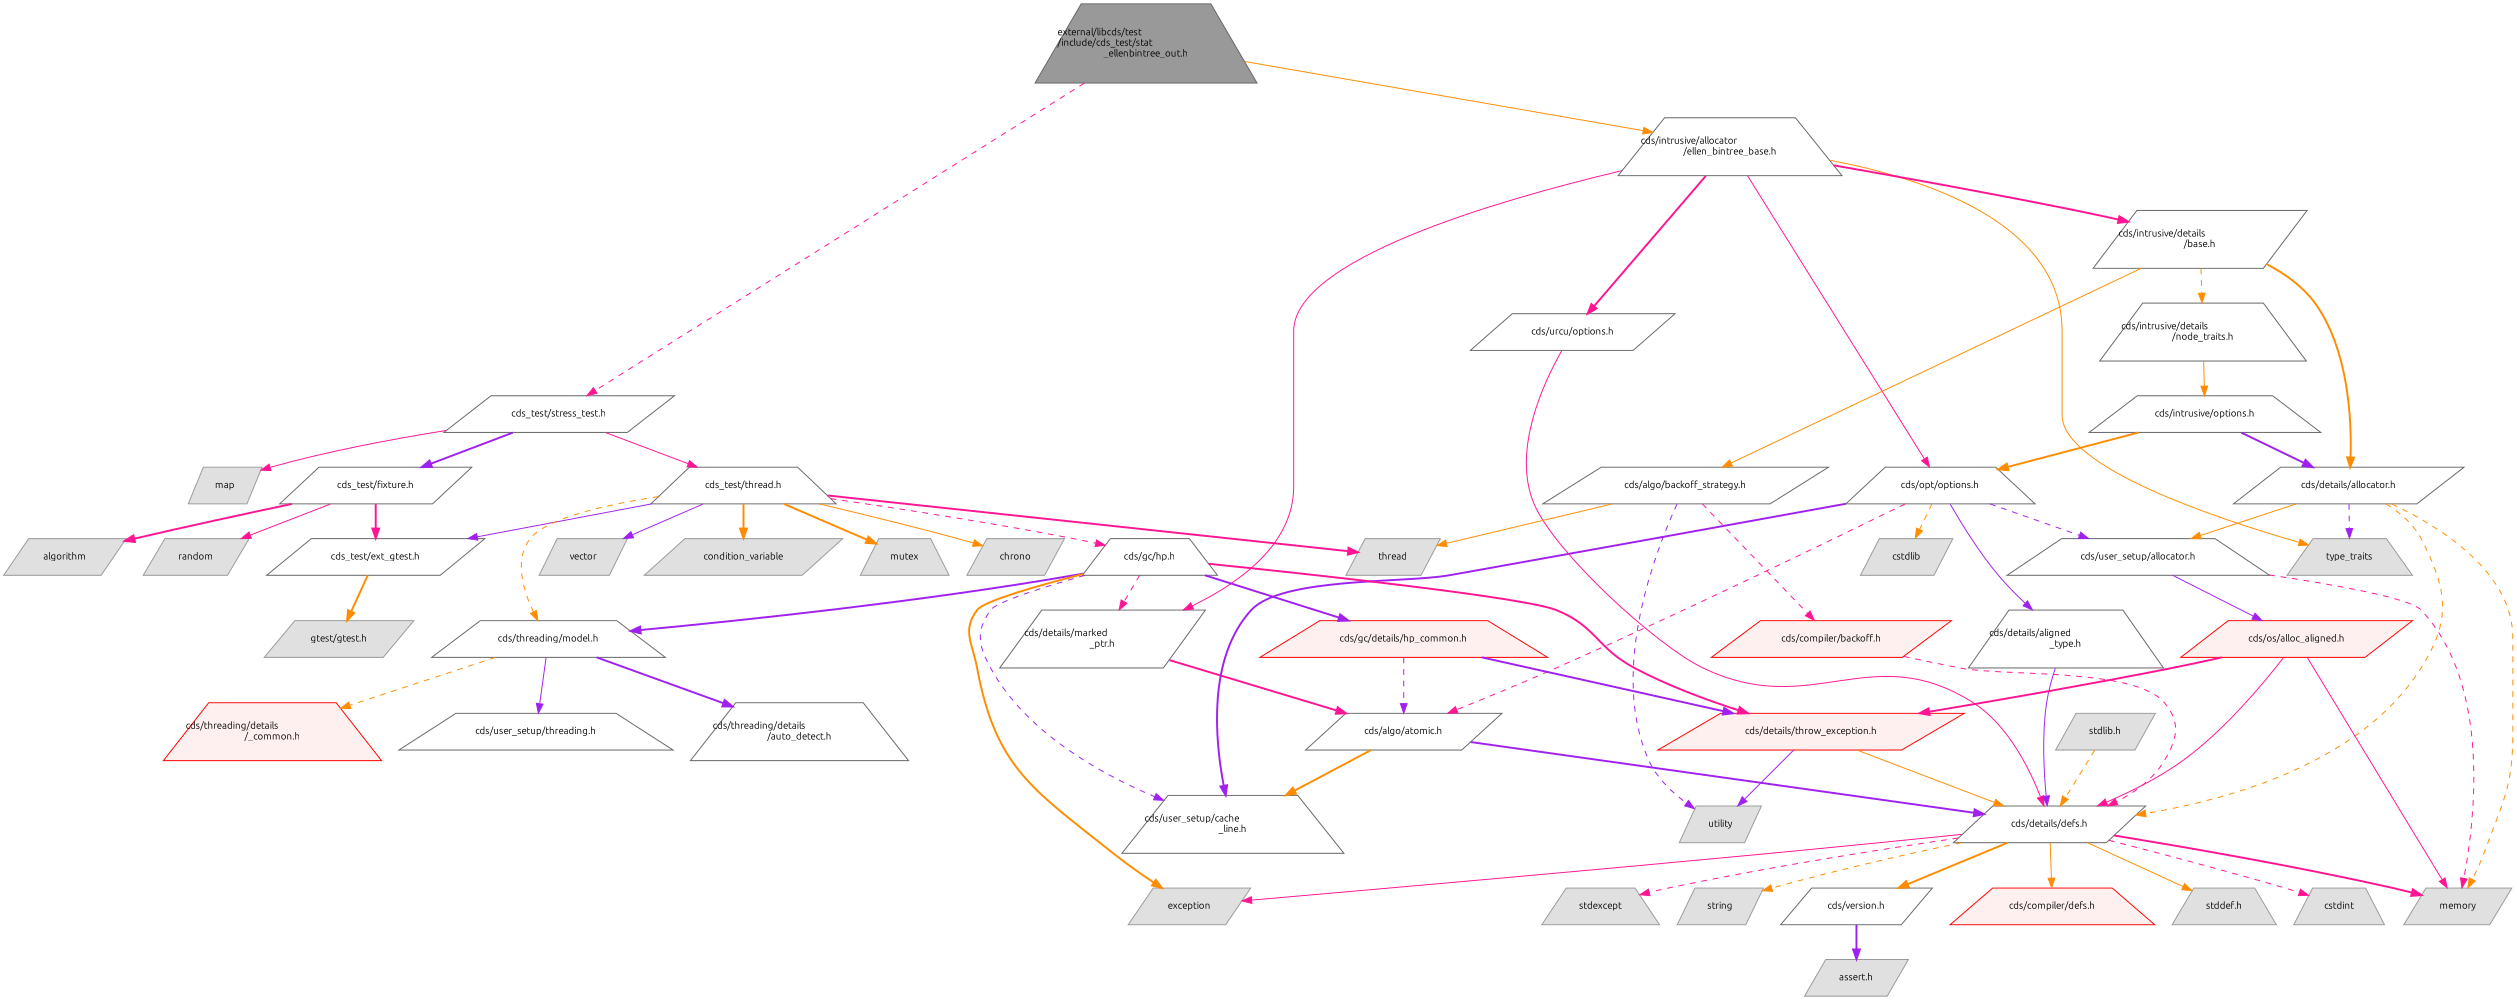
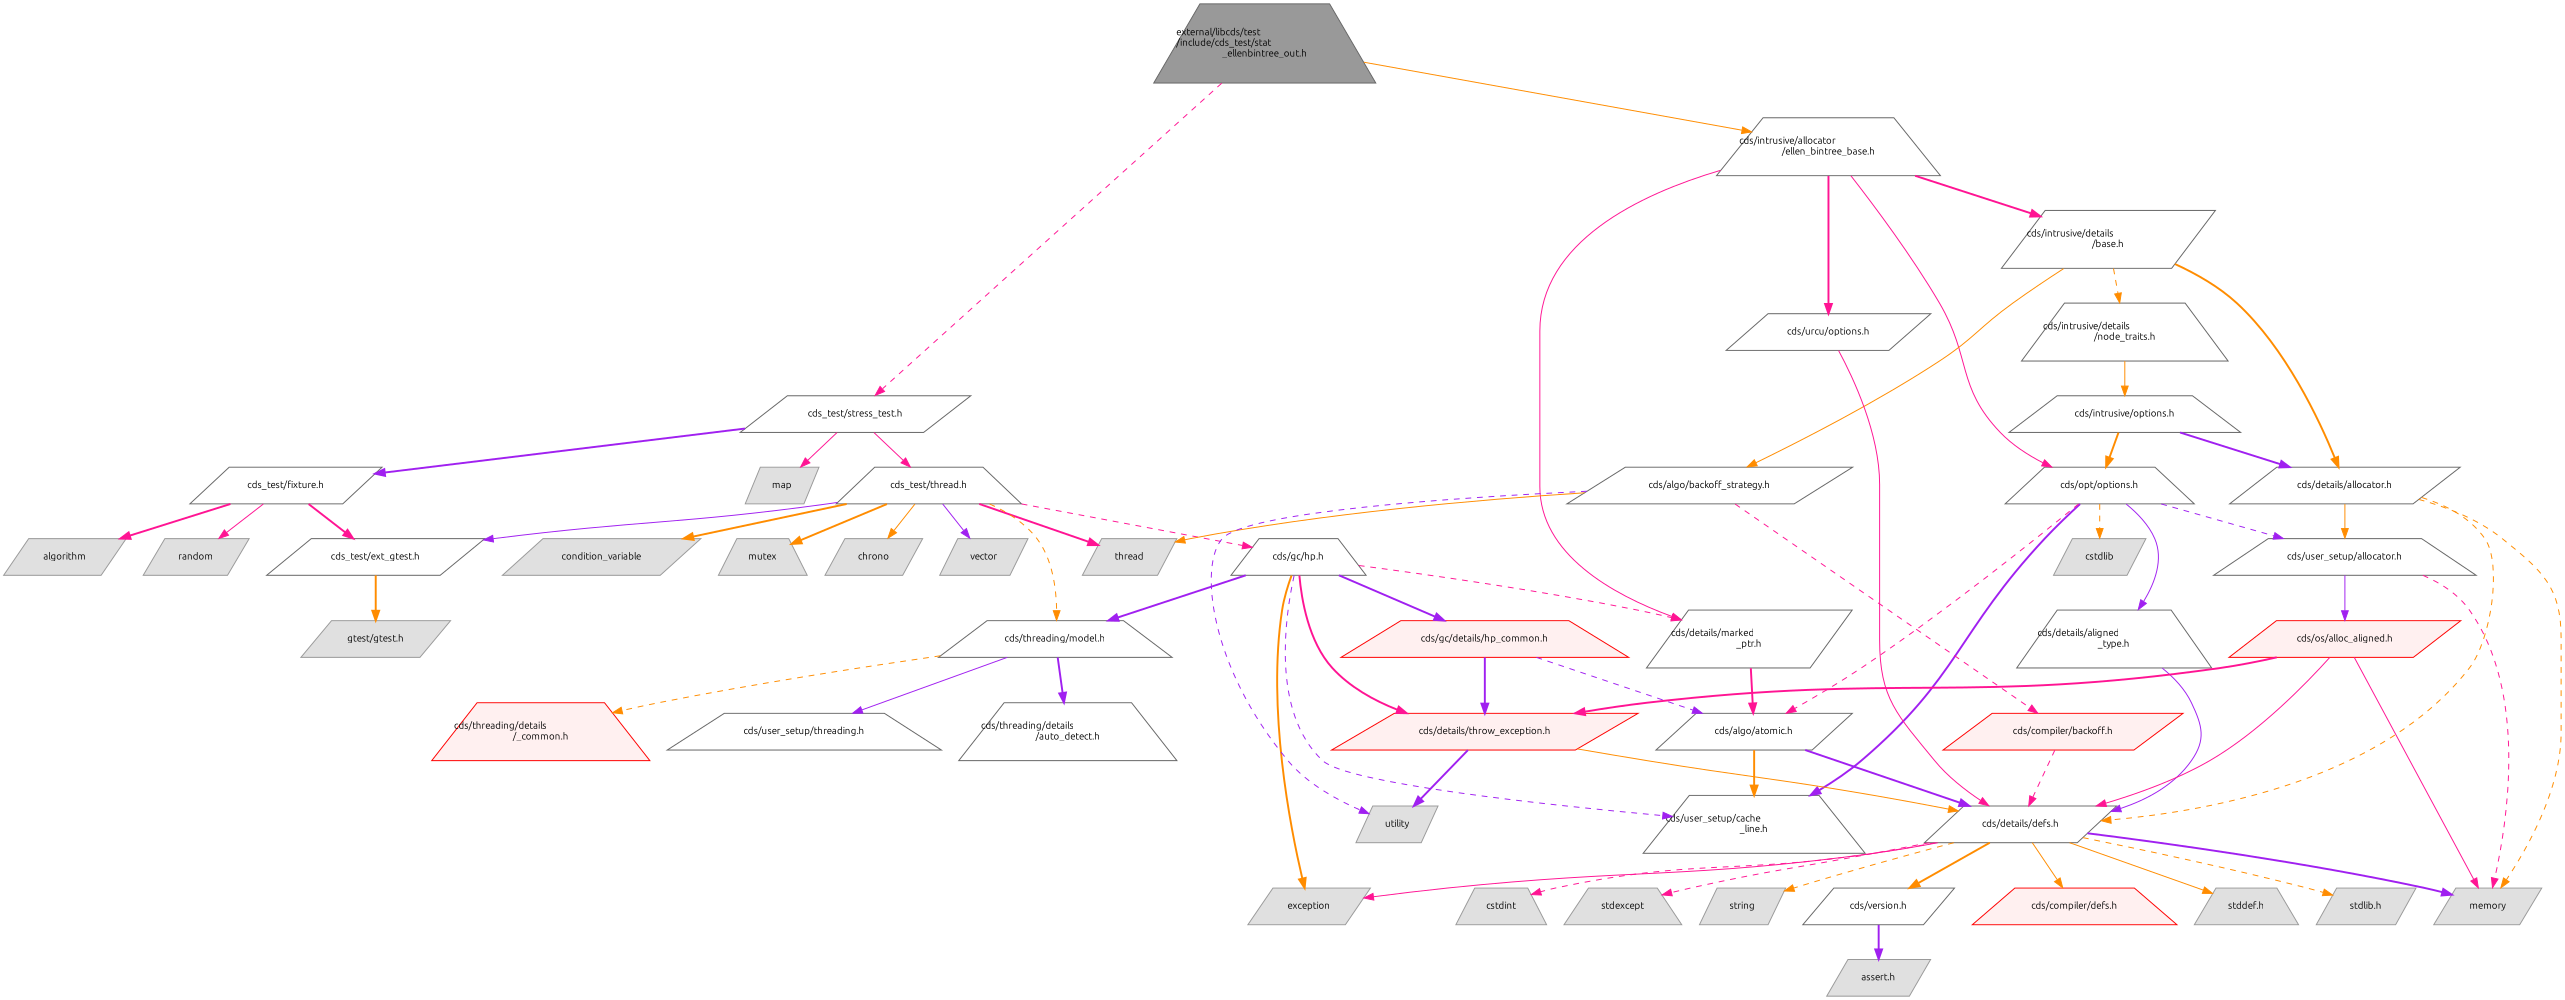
(2350, 557) -> none
(1769, 774) -> (1444, 774)
(2080, 774) -> (2203, 863)
(2263, 862) -> (2266, 859)
